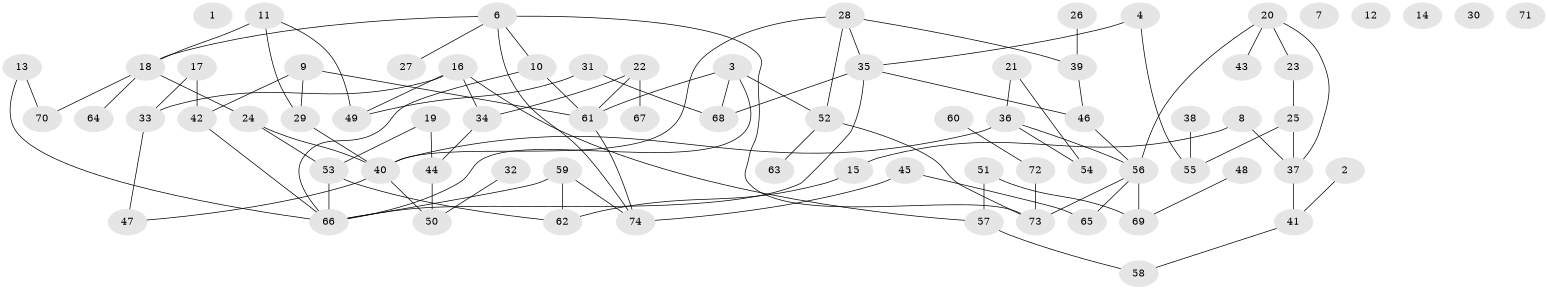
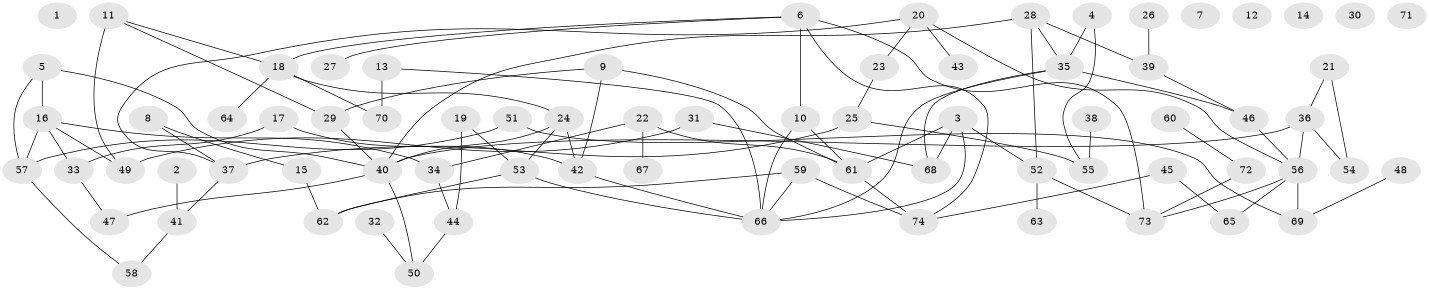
none -> (42, 67)
none -> (571, 145)
